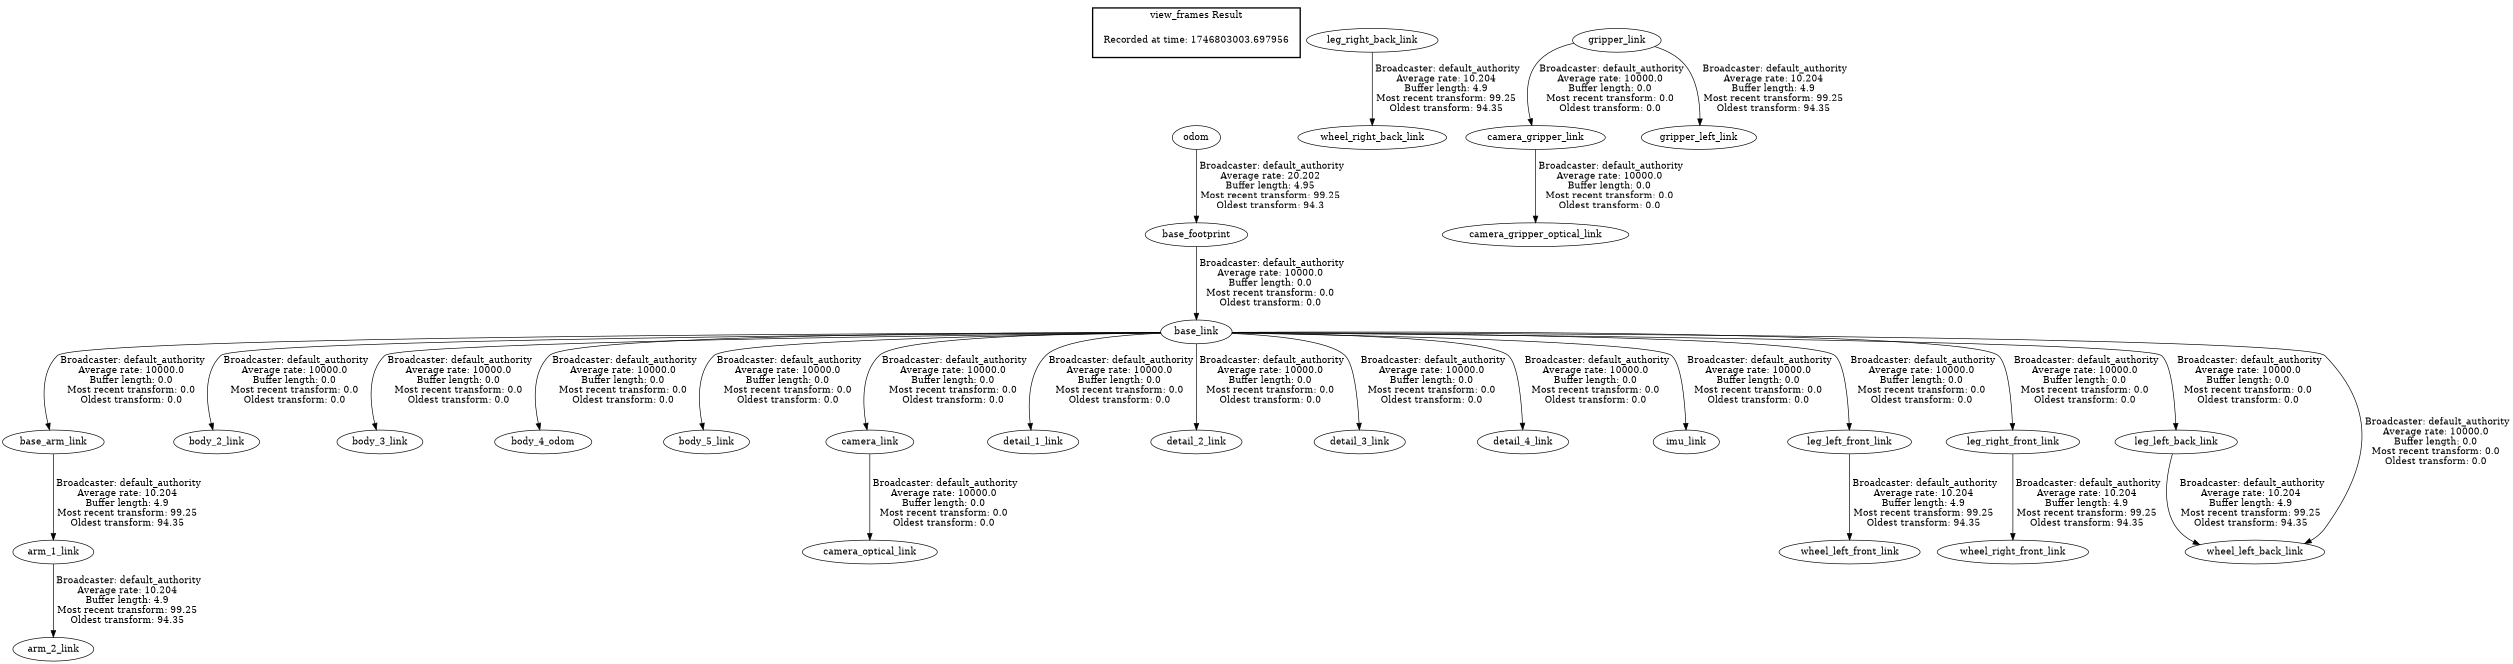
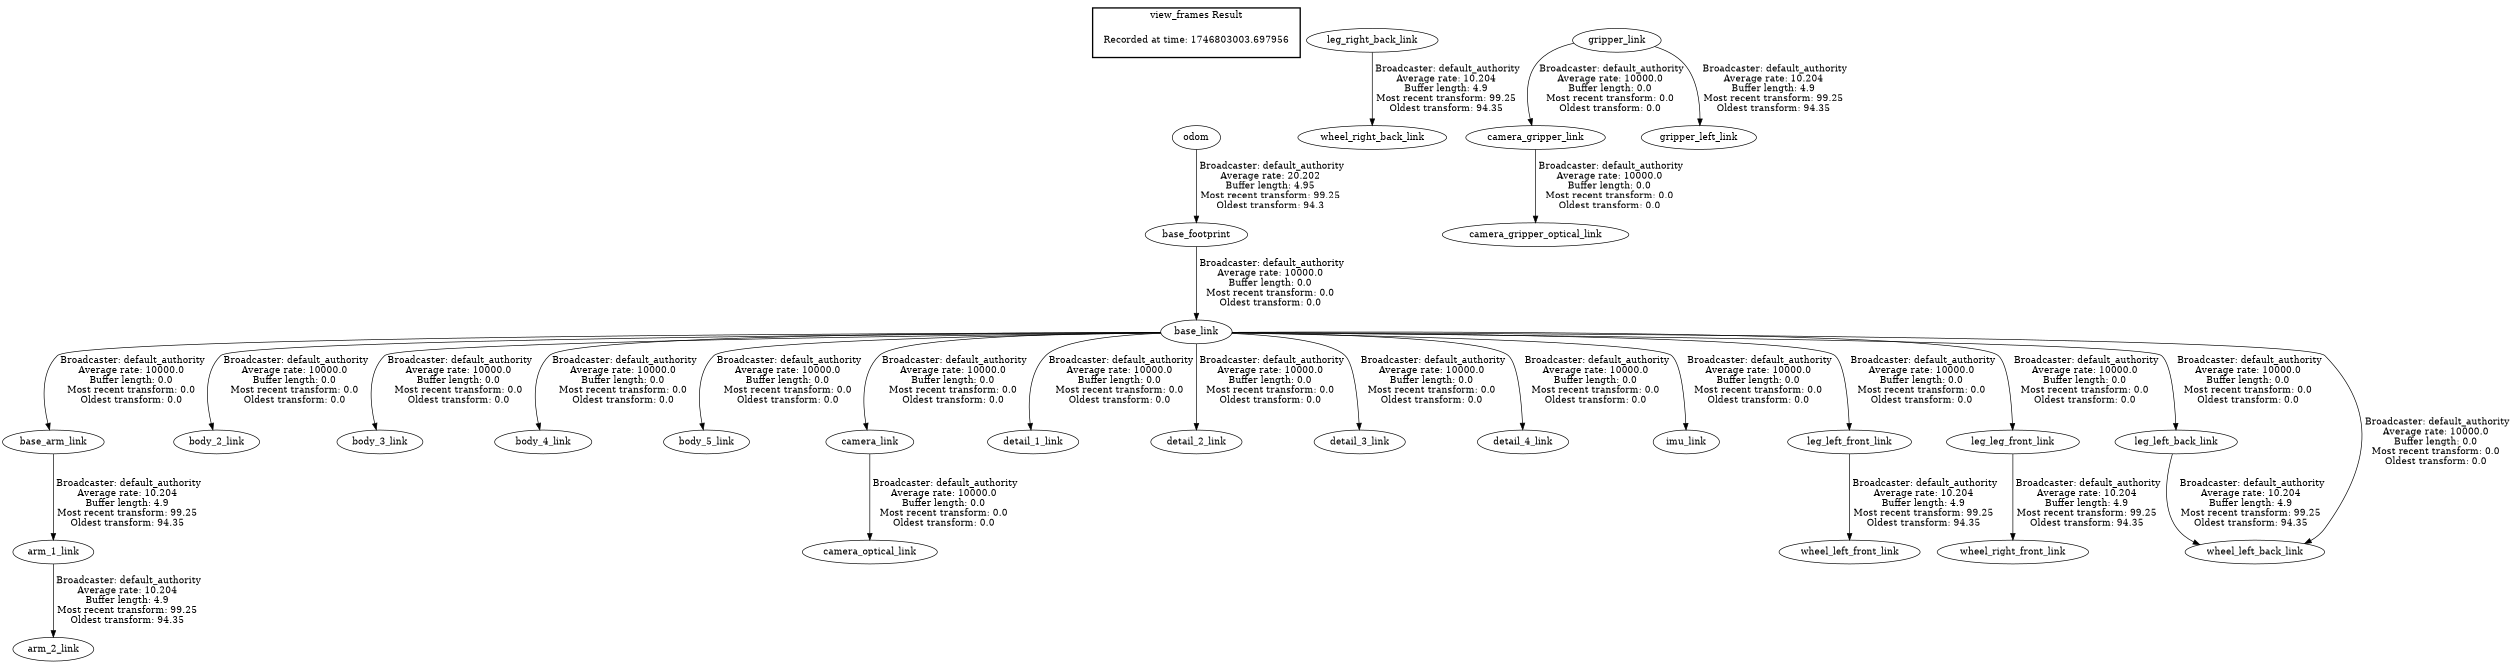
(543, 442) -> (543, 442)
(2013, 442) -> (2013, 442)
